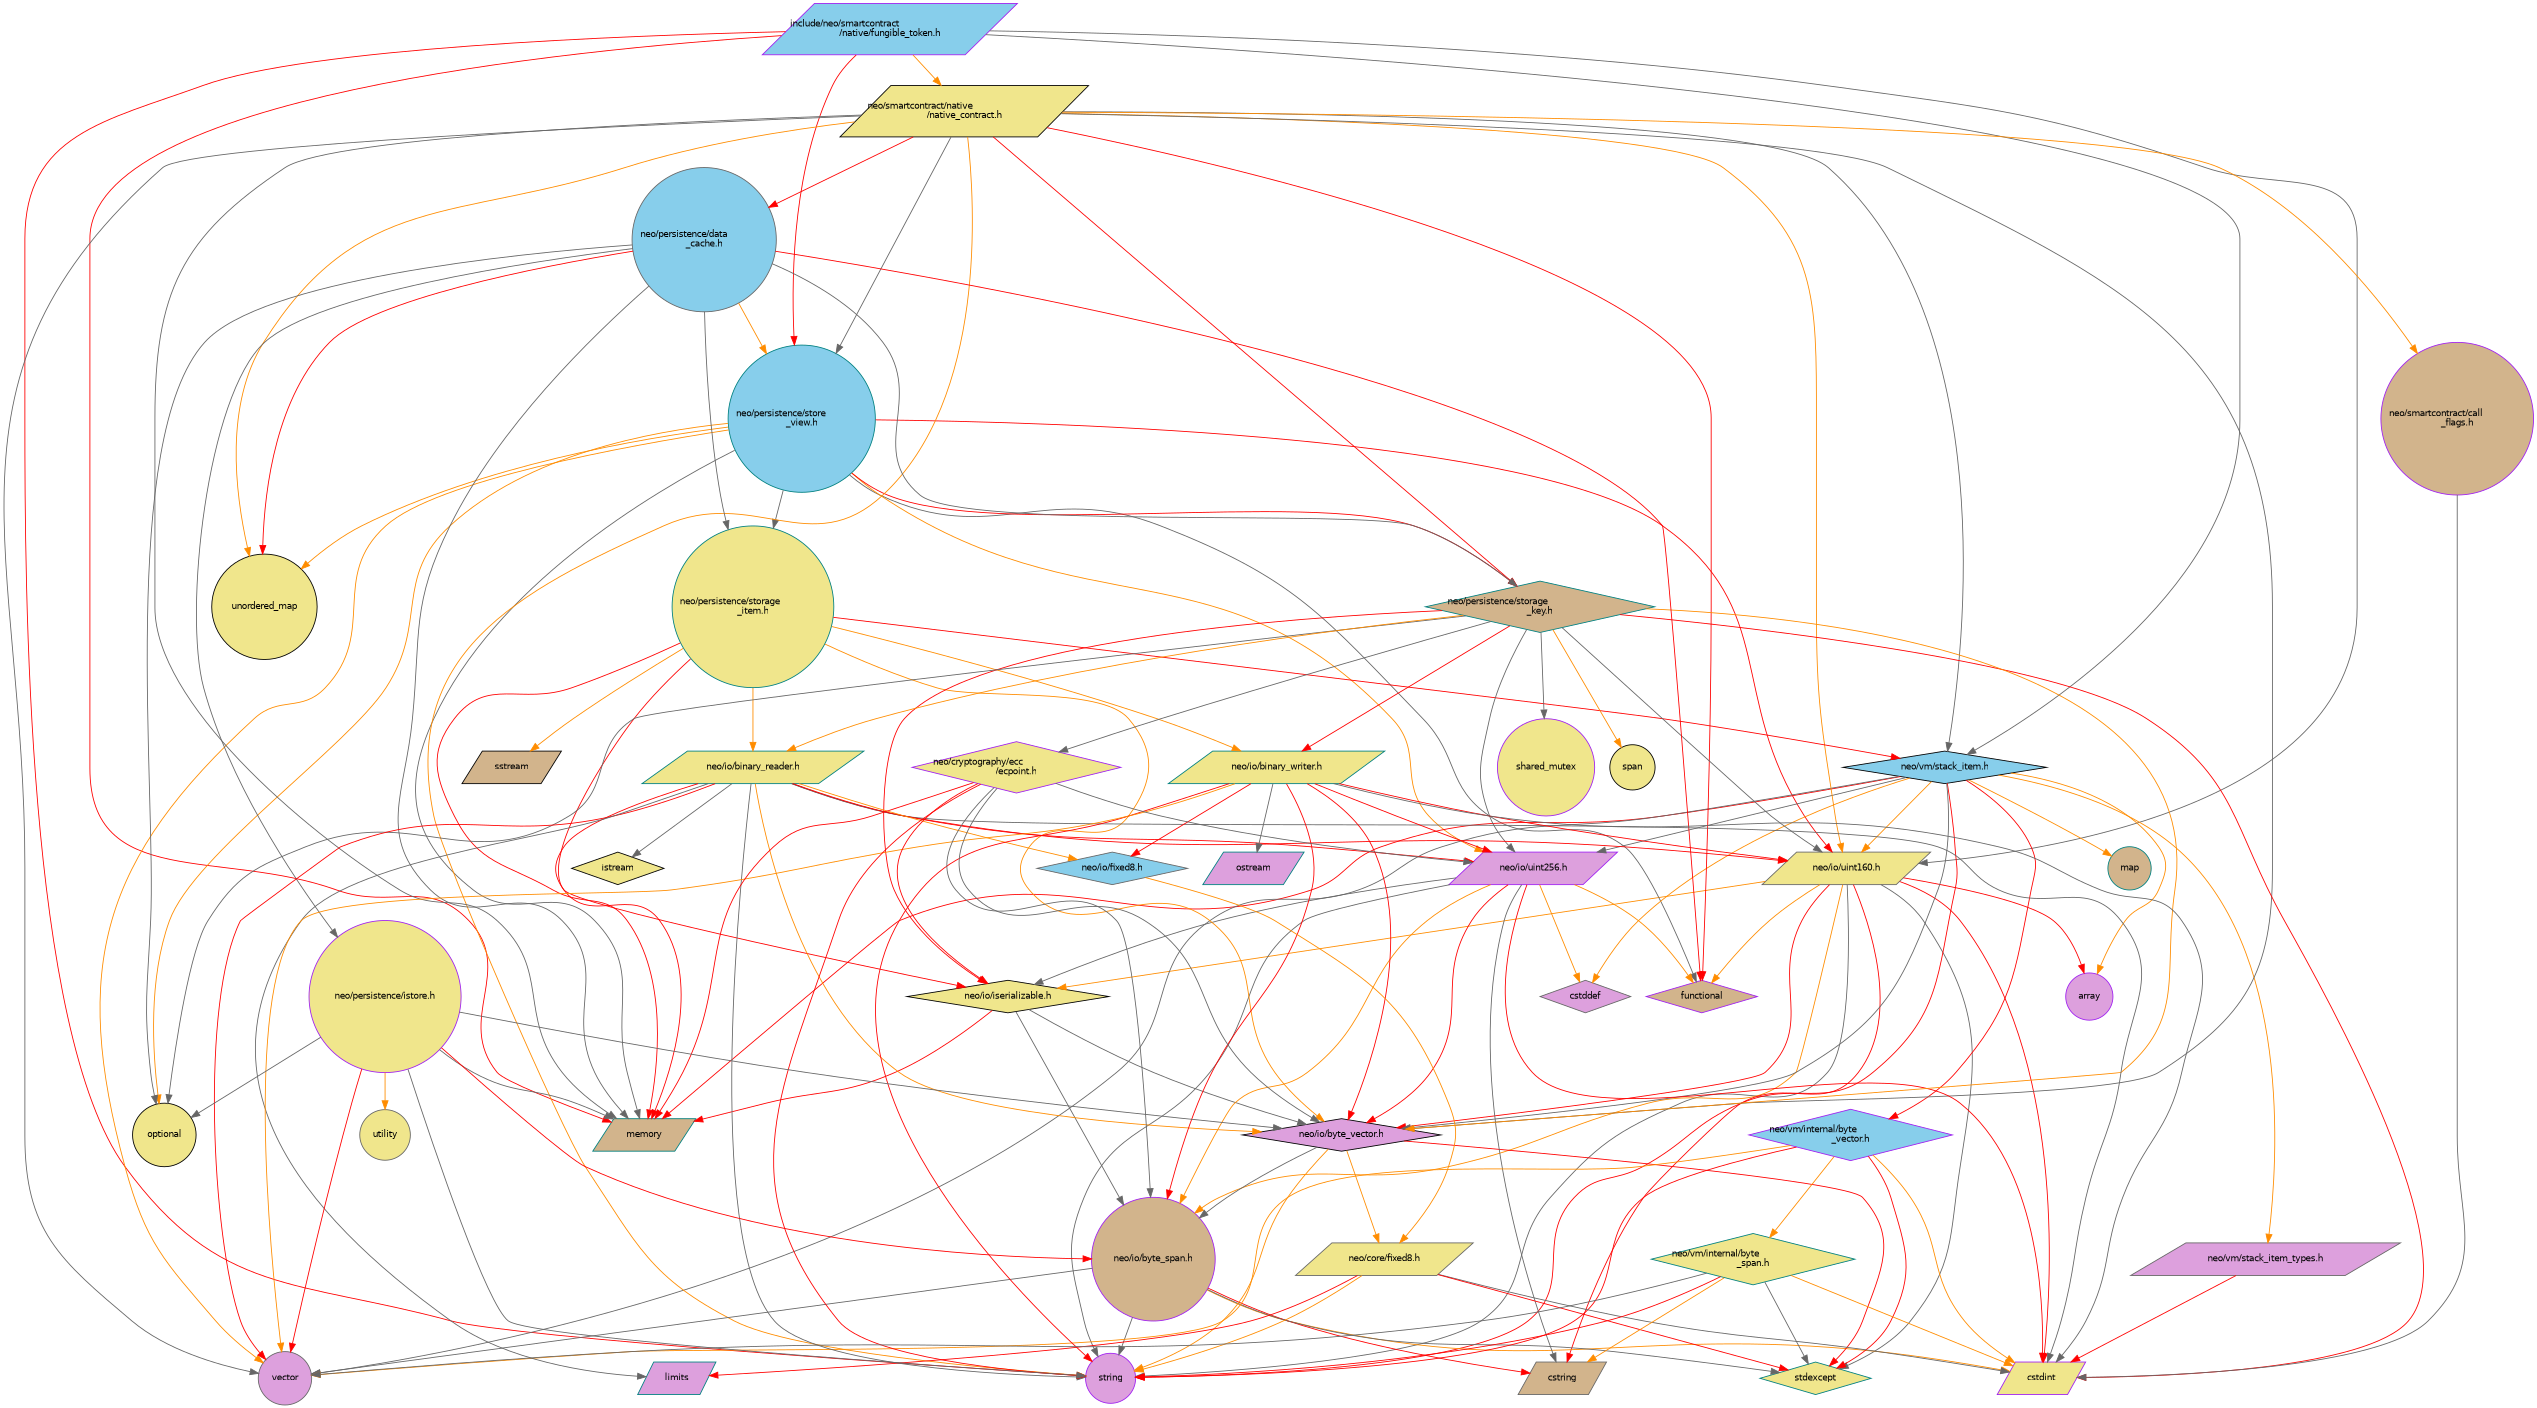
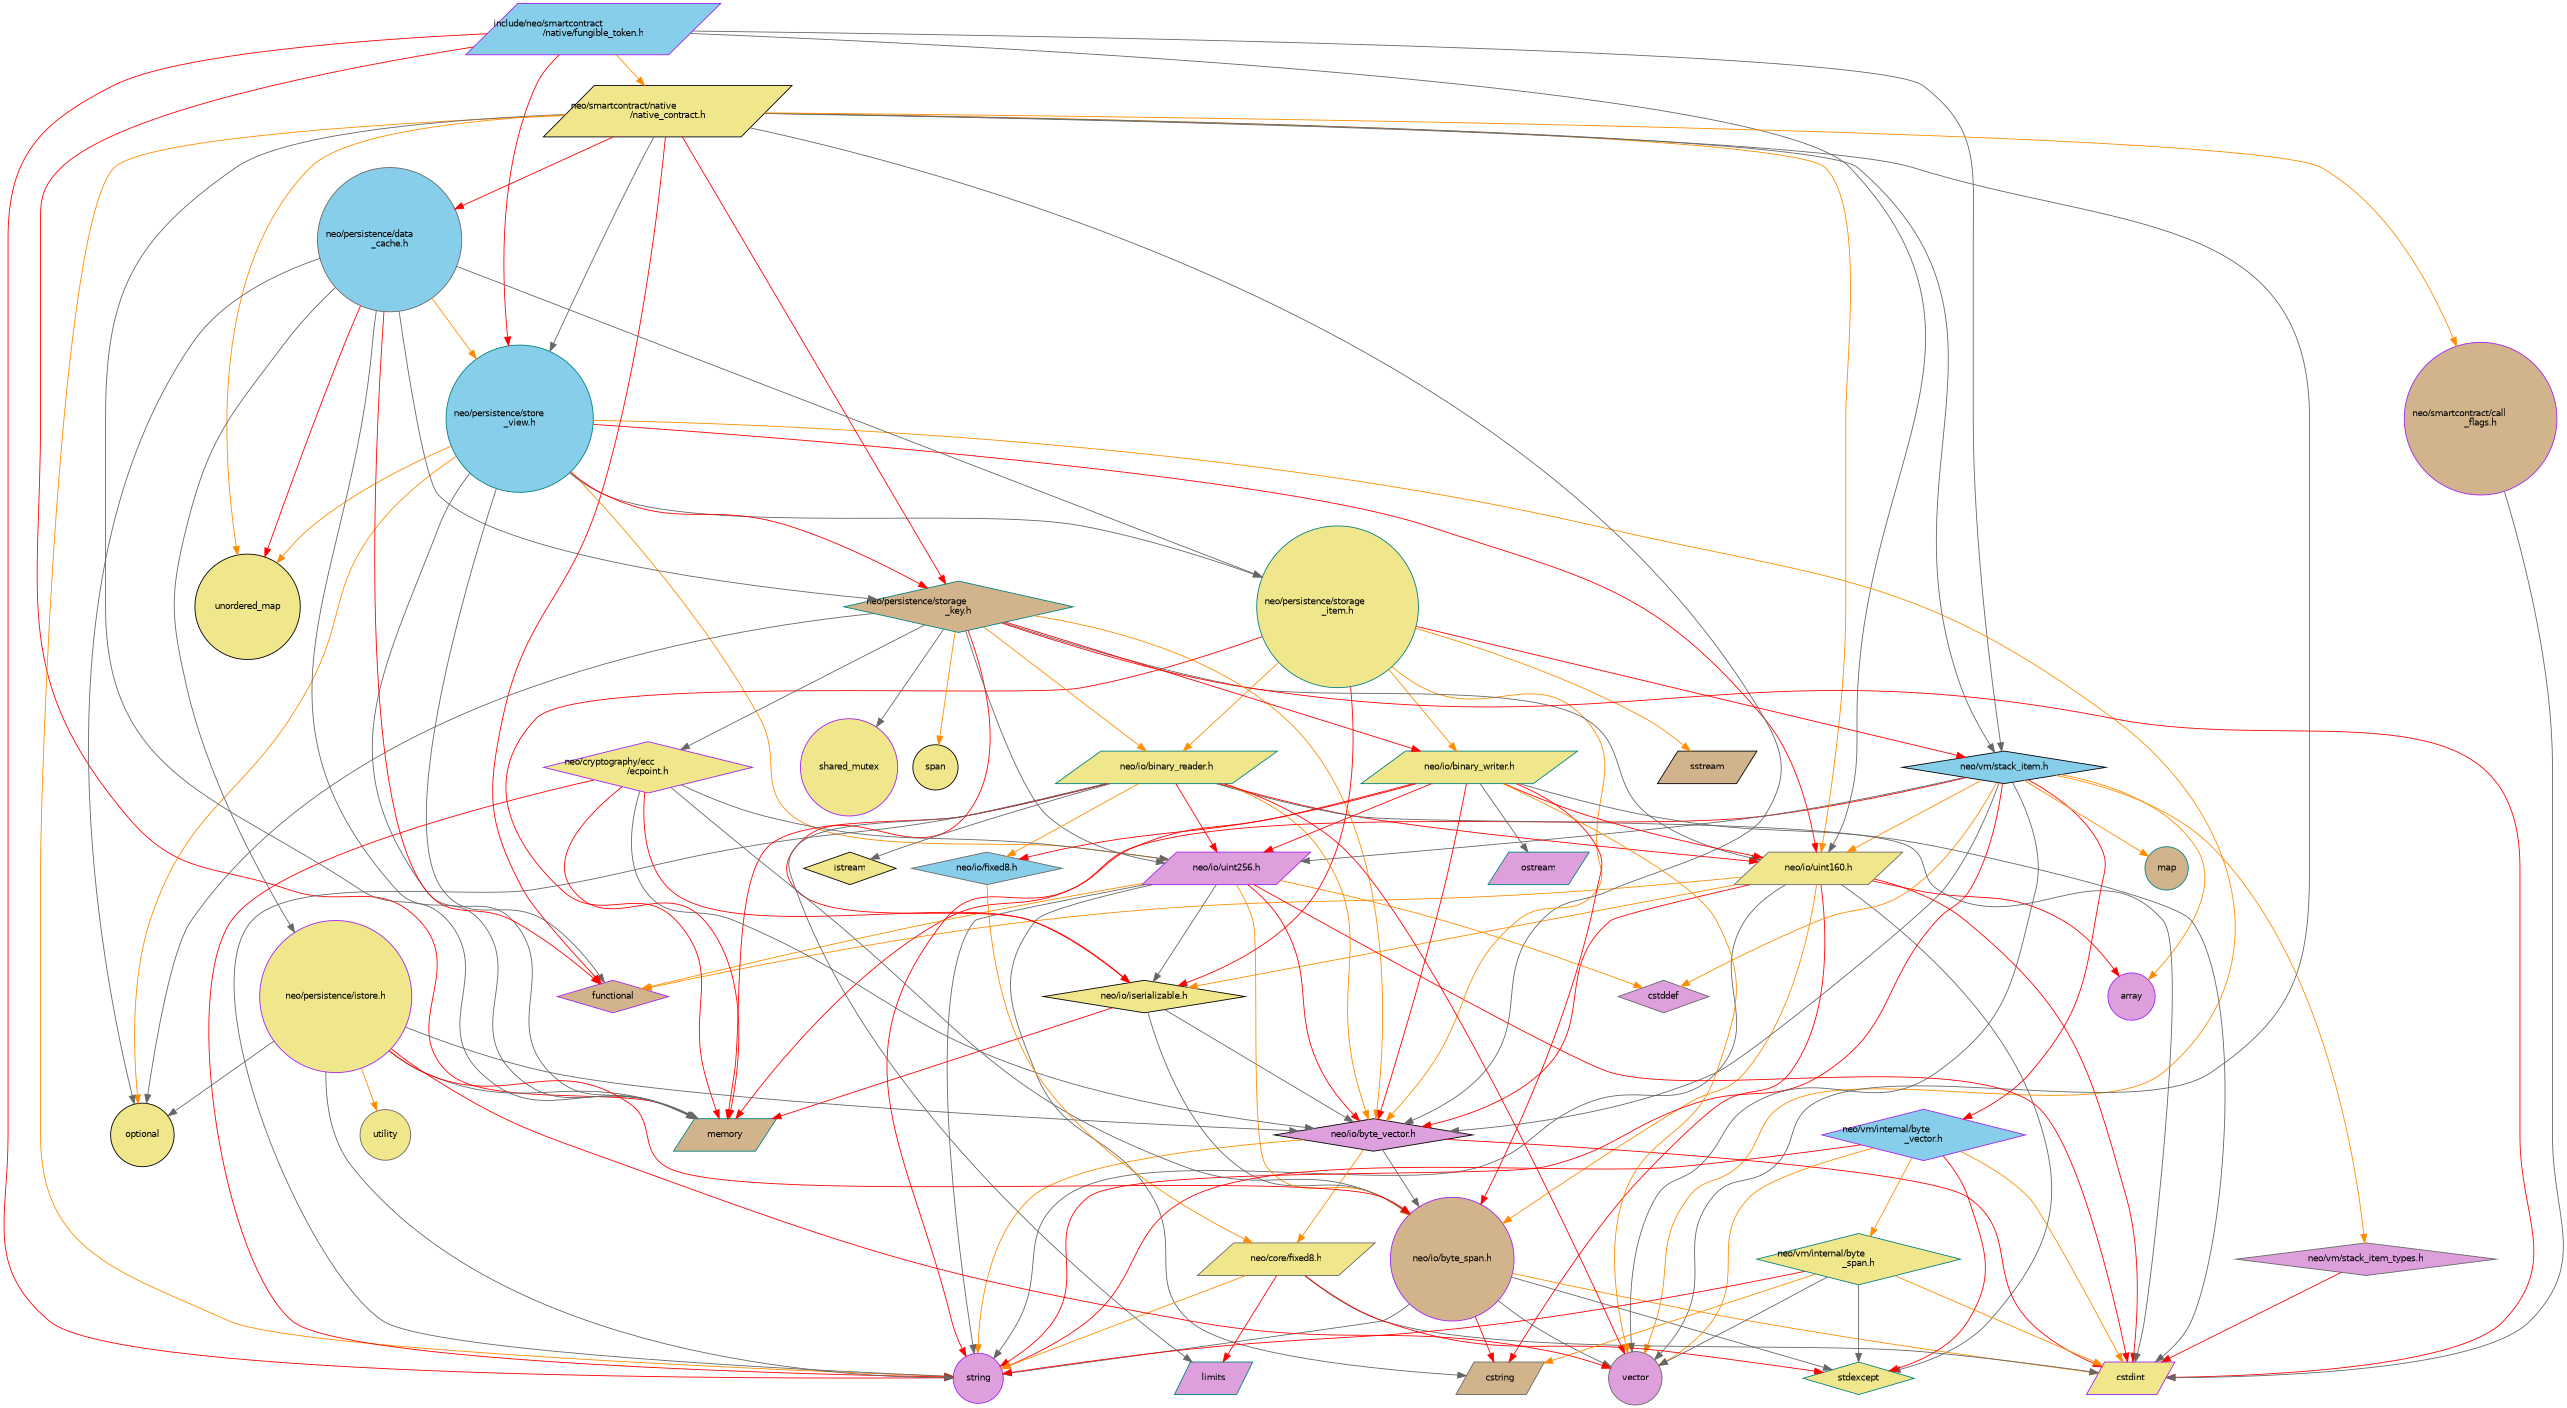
(1724, 1172) -> (1836, 1170)
(2266, 1259) -> (2366, 1259)
